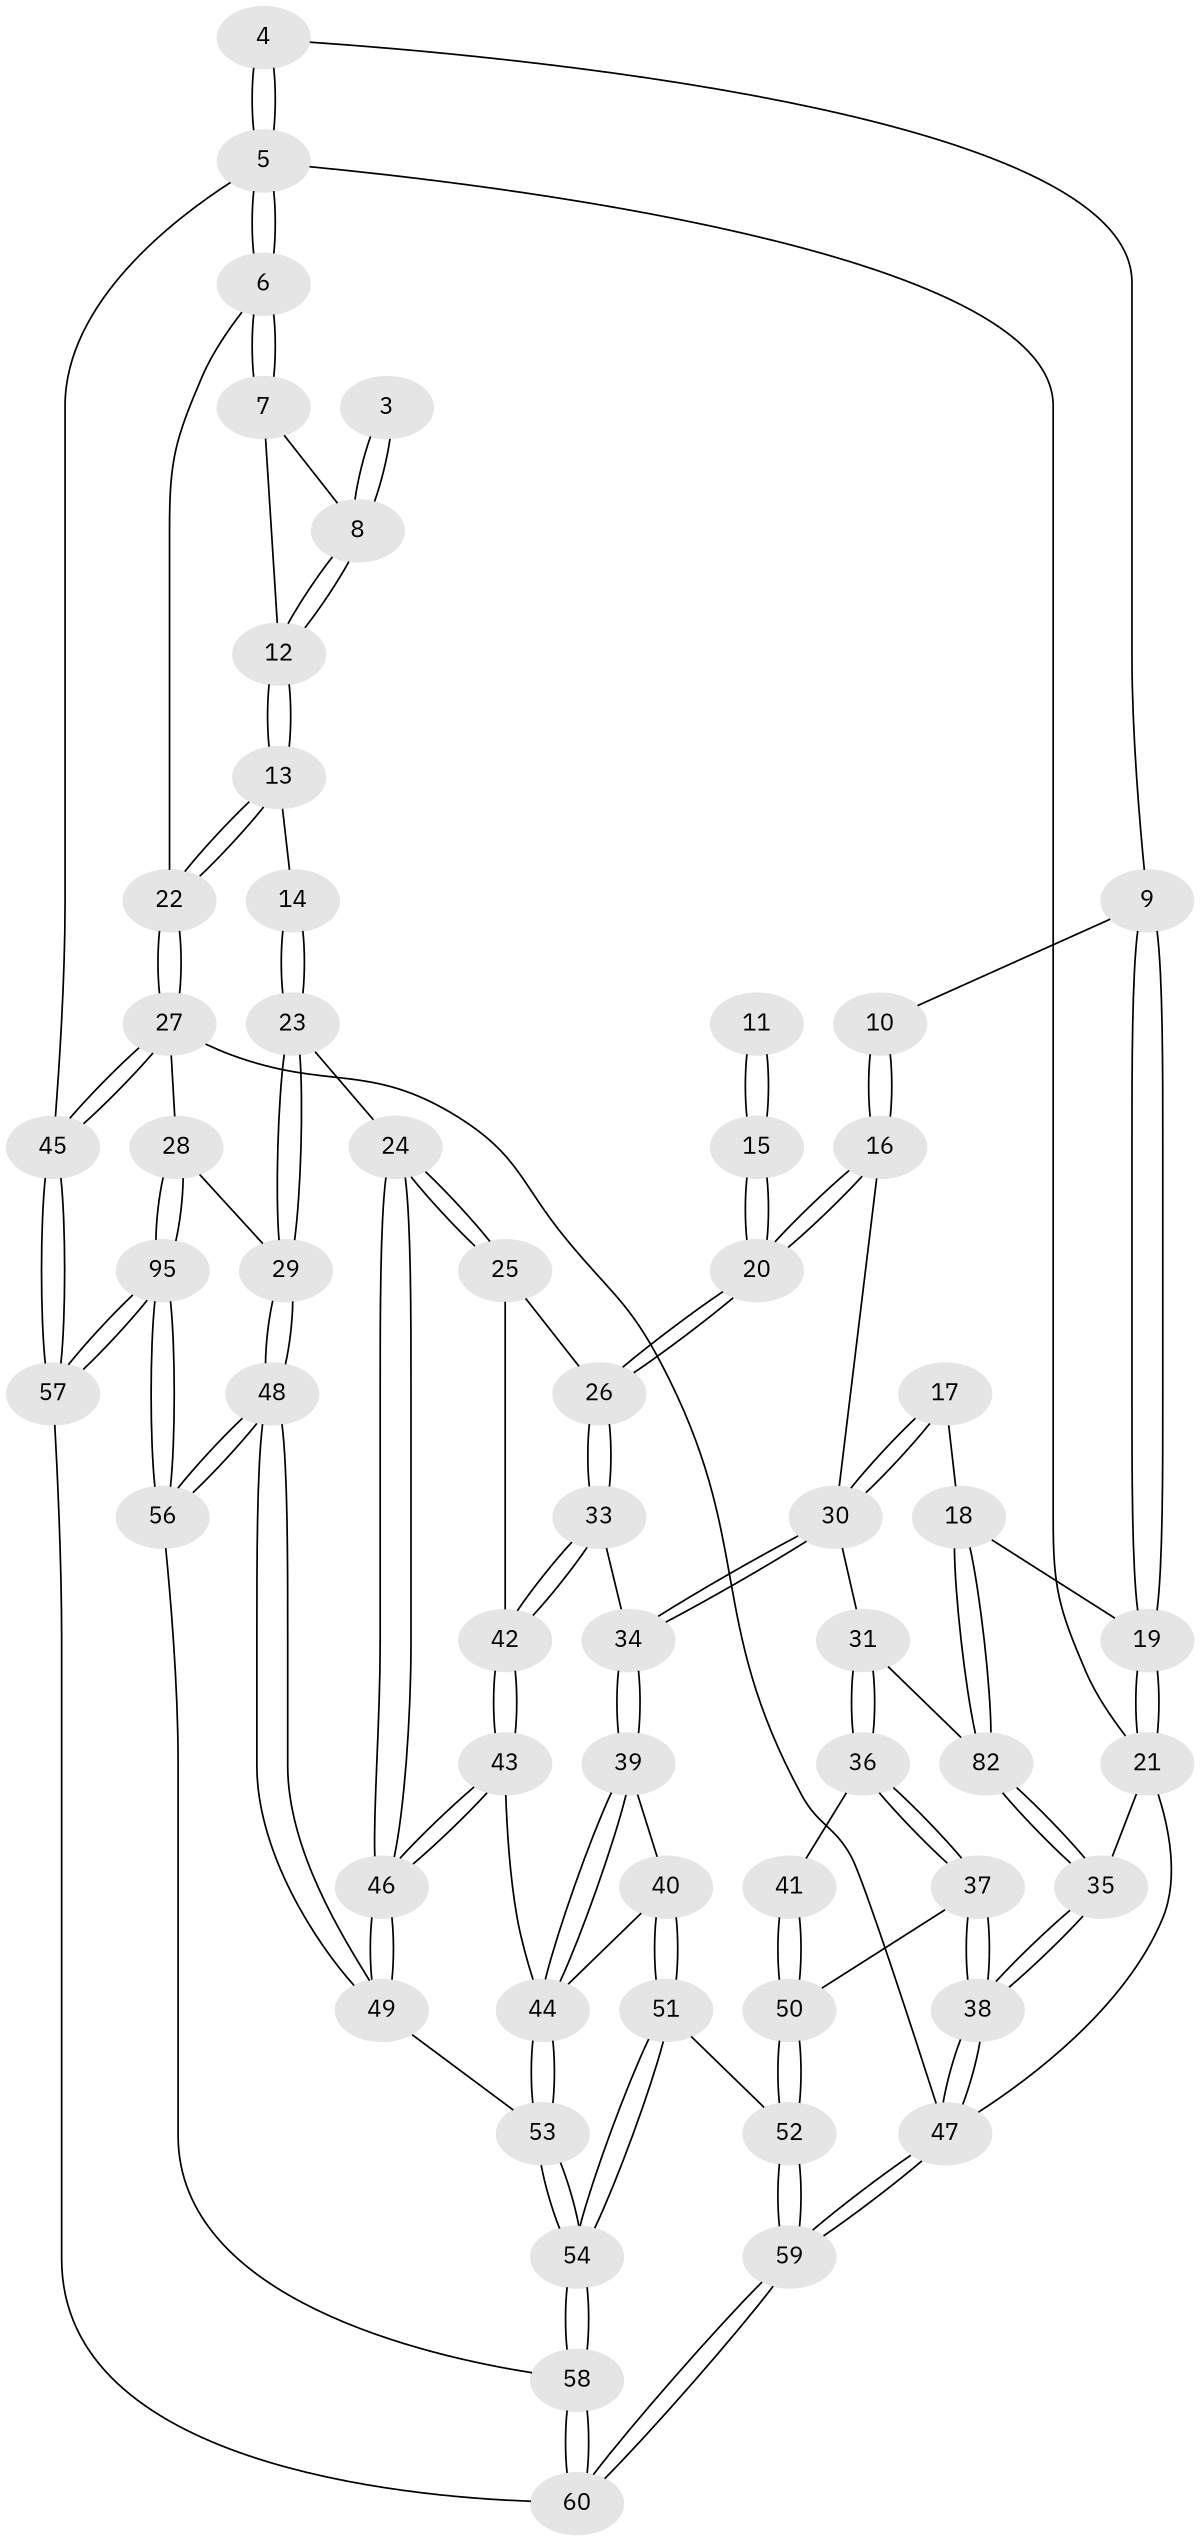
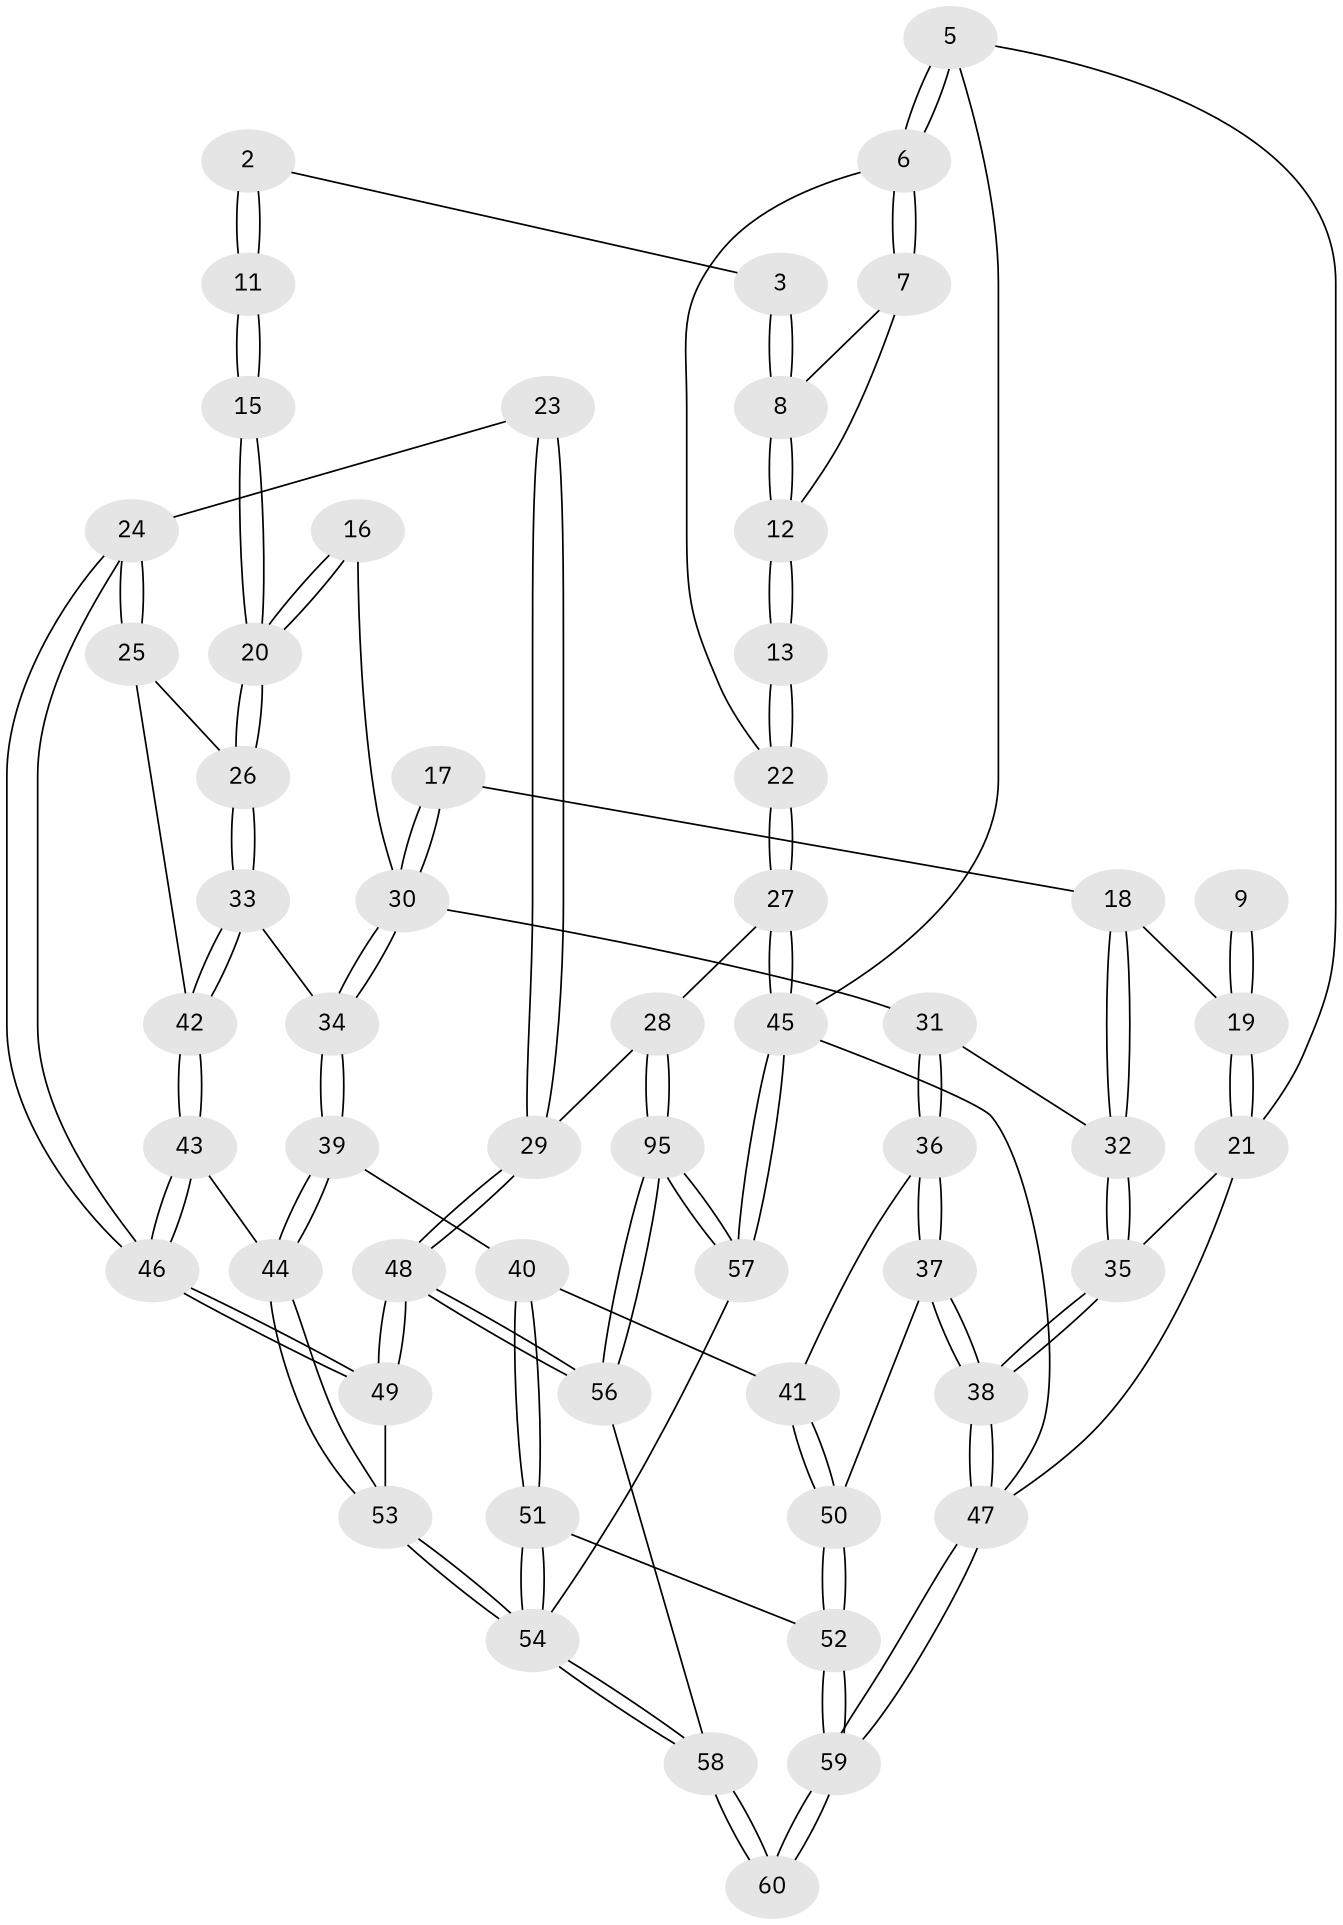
(264, 38) -> none
none -> (248, 161)
(293, 901) -> none
(880, 1024) -> none
(702, 1460) -> (1030, 1212)
(986, 1764) -> (1118, 1147)
(605, 1949) -> (658, 1332)
(62, 2130) -> (647, 1460)
